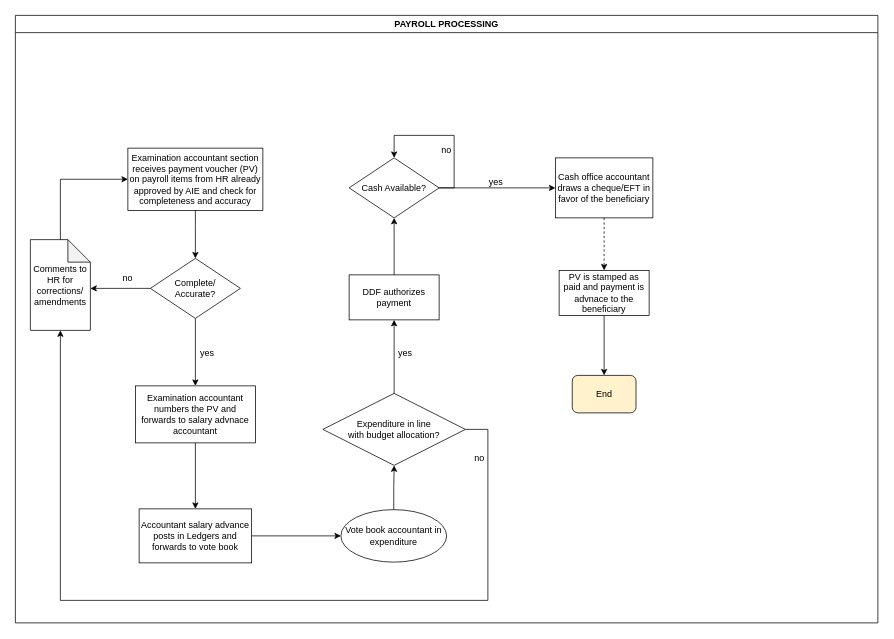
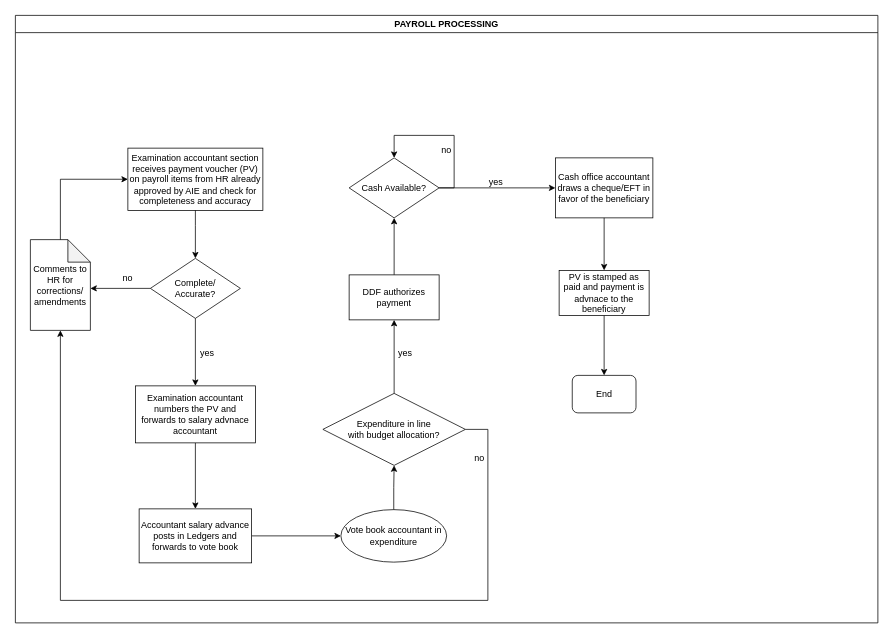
(604, 240) -> (604, 240)
(604, 394) -> (604, 394)
